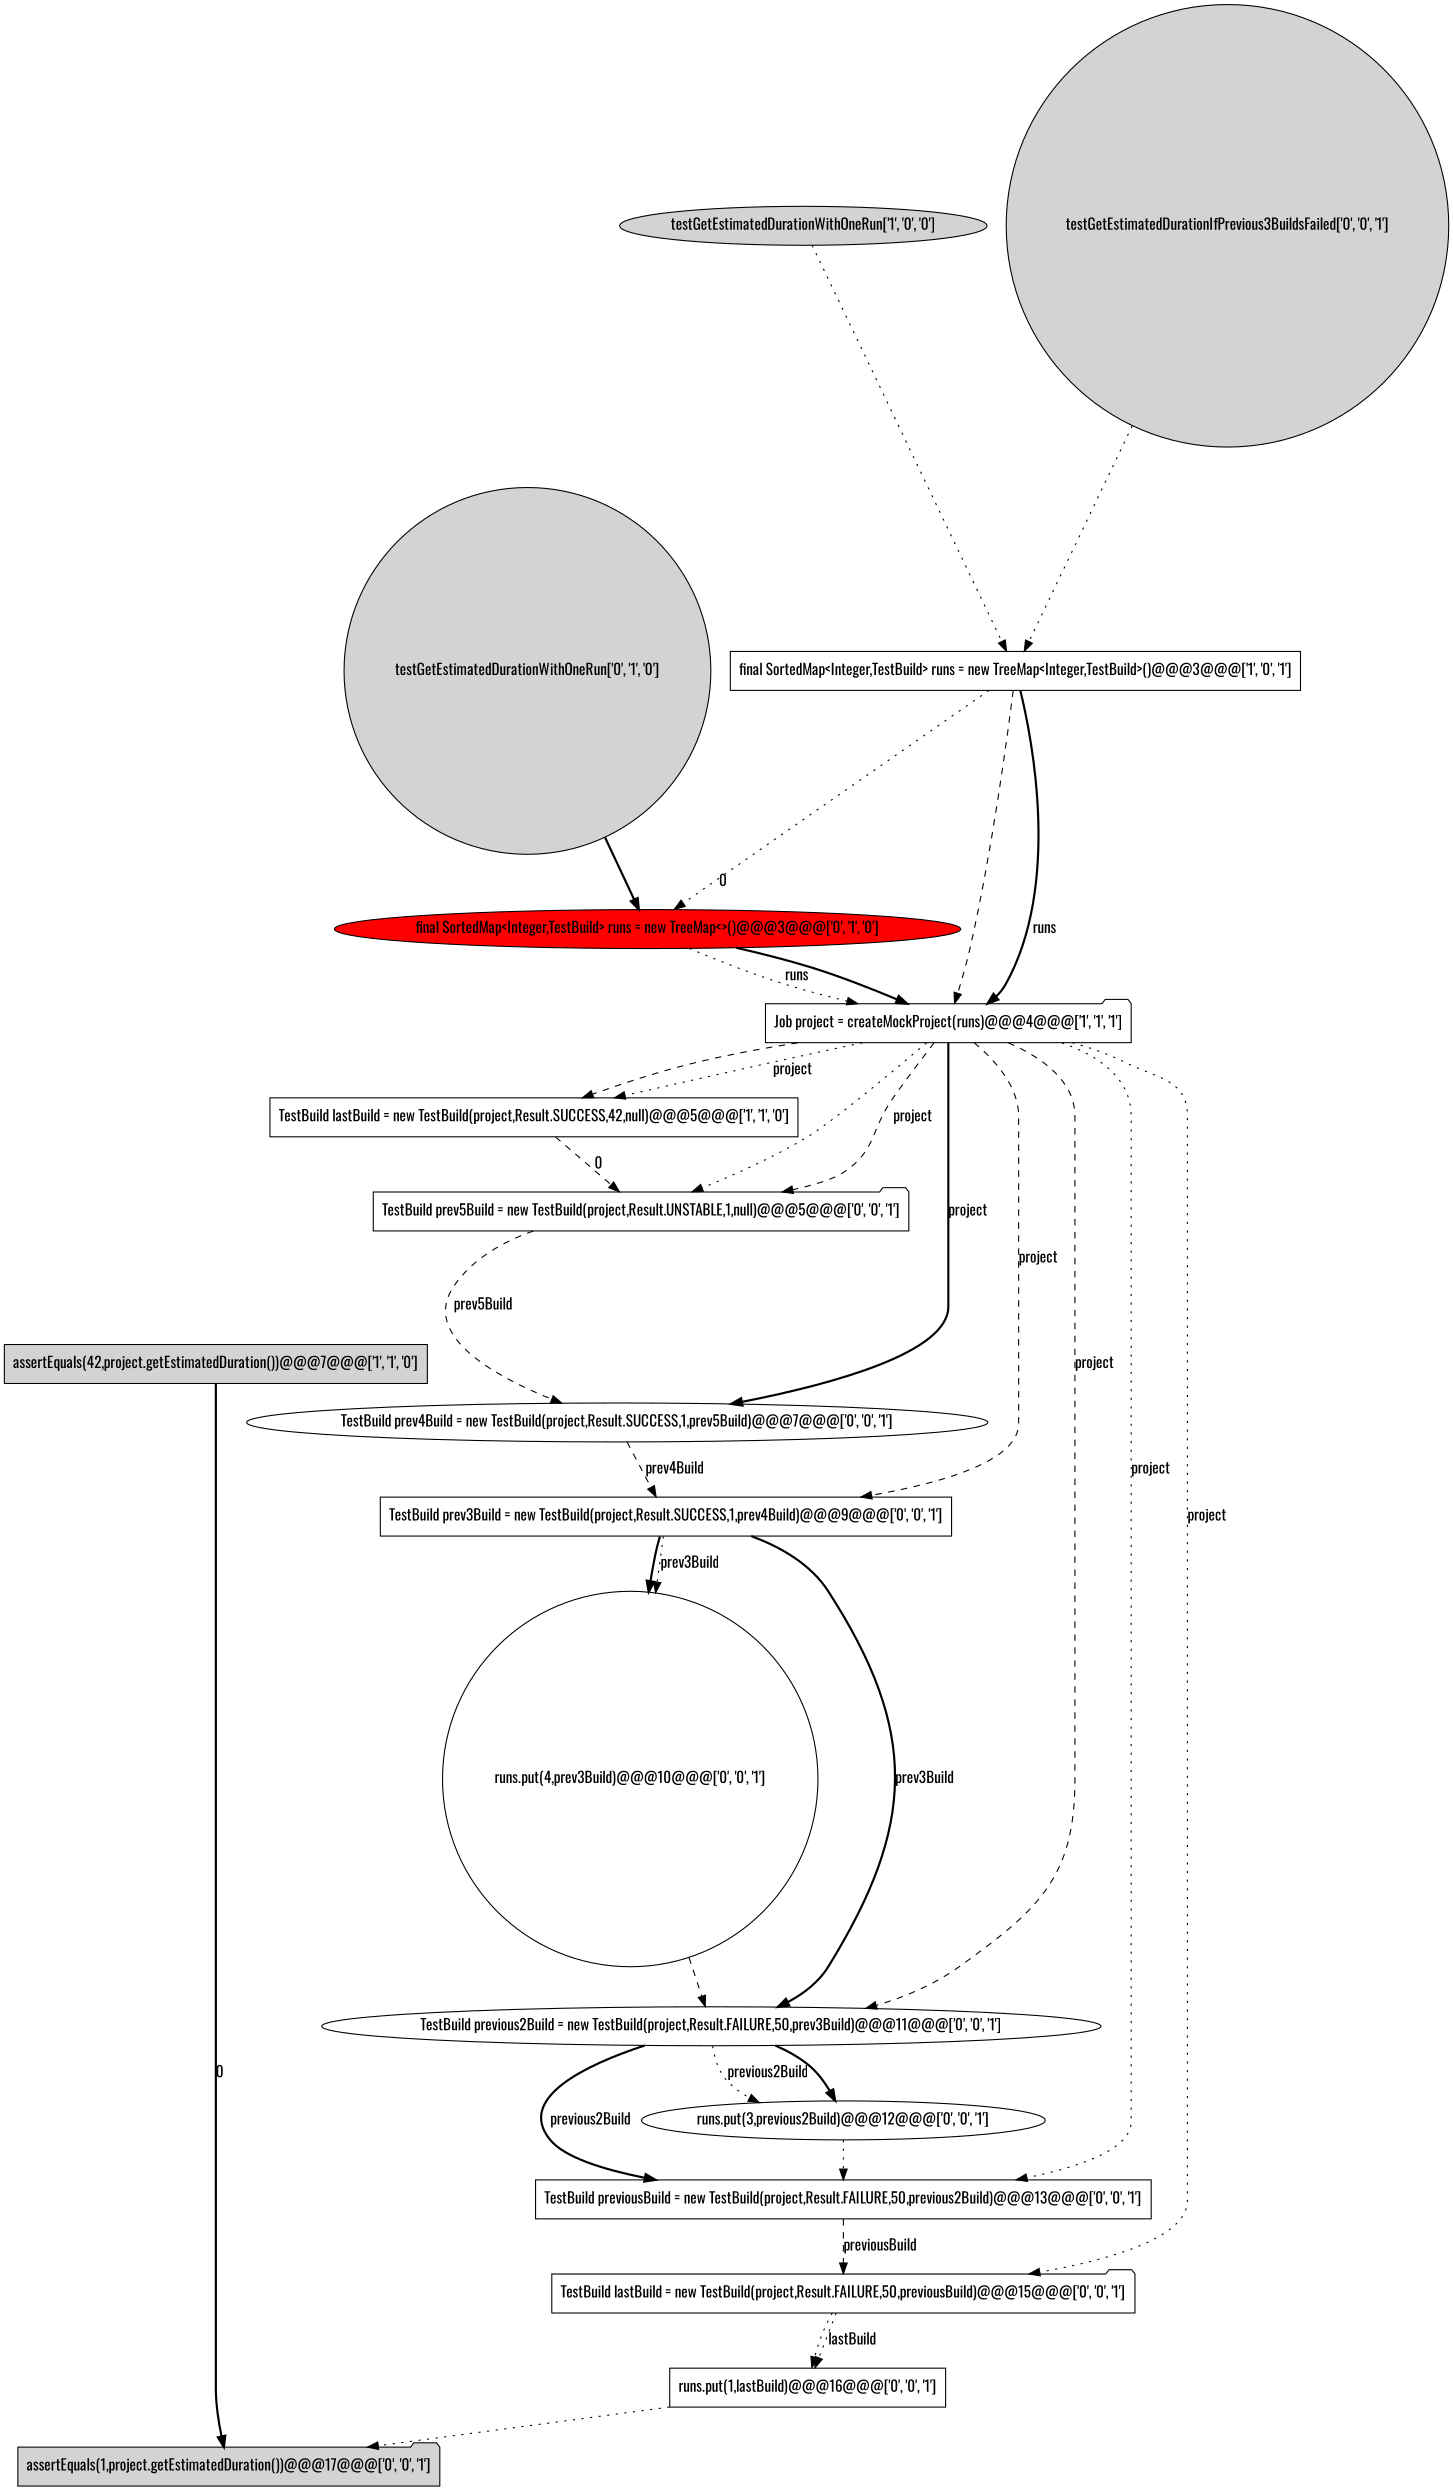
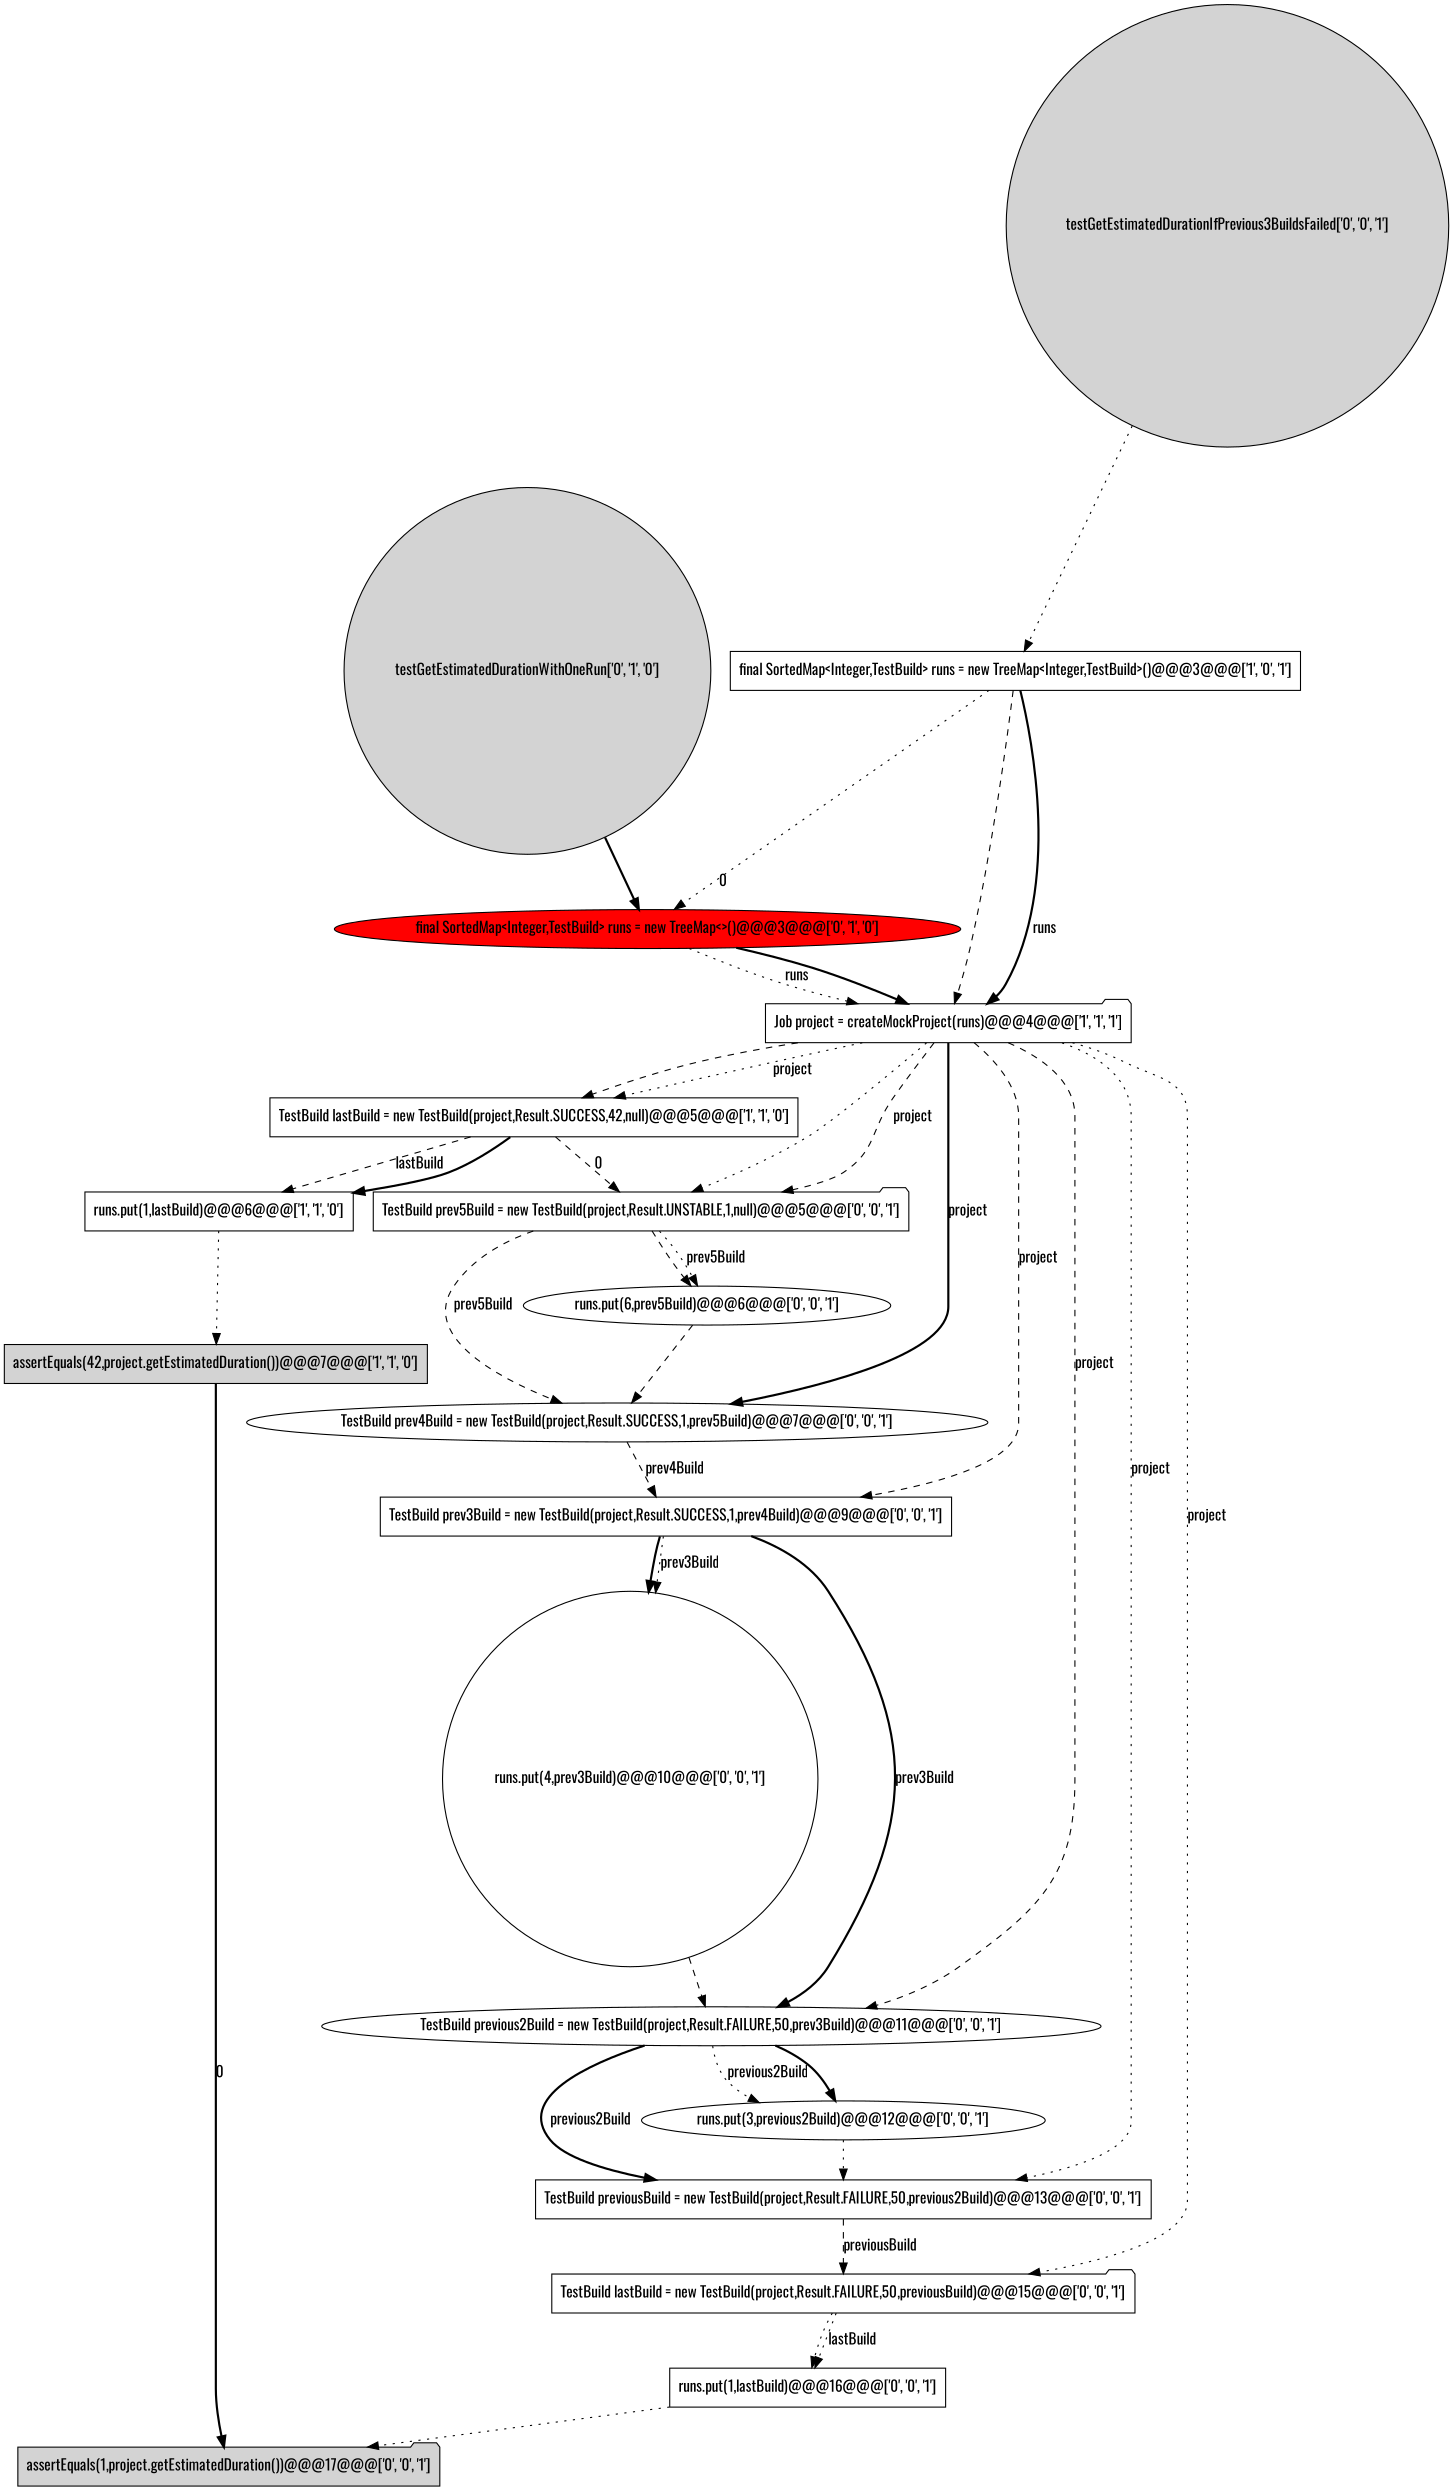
(803, 226) -> none
none -> (219, 1211)
none -> (707, 1306)
